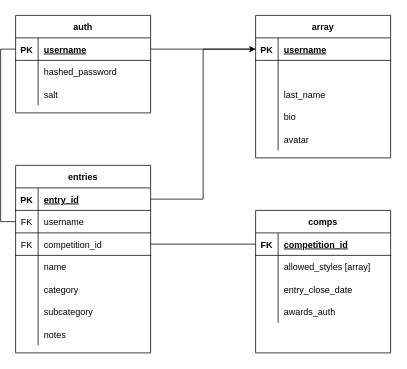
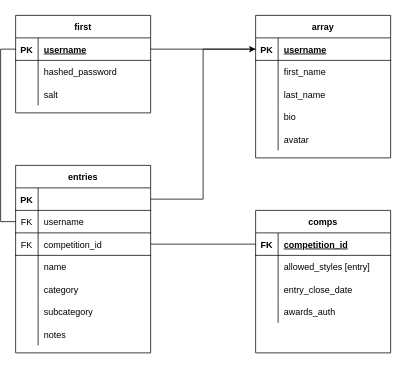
(83, 27) -> (83, 27)
none -> (334, 72)
(94, 199) -> none
(334, 267) -> (334, 267)
